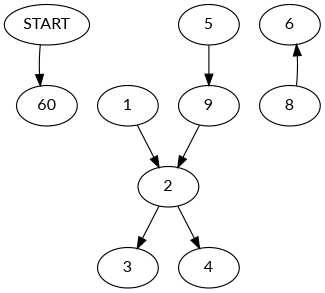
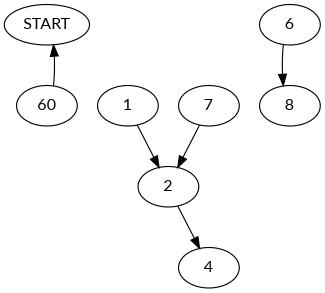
(209, 25) -> none
(39, 60) -> (54, 71)
(297, 71) -> (282, 59)
(209, 106) -> (209, 106)
(128, 268) -> none
